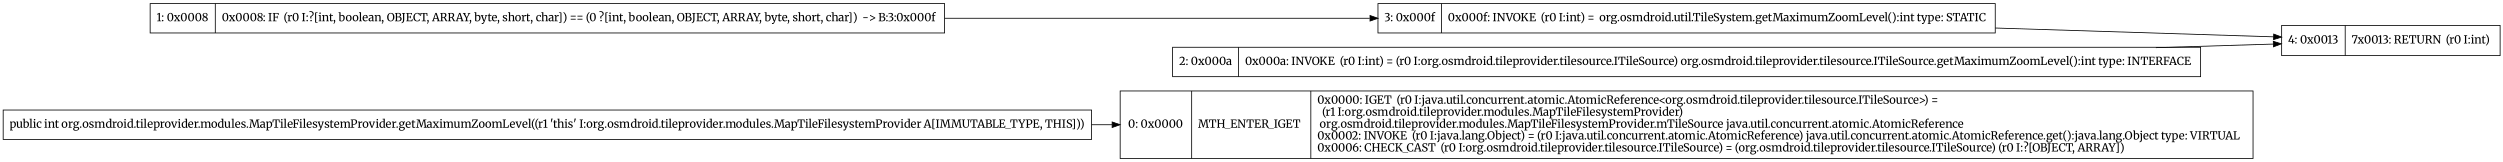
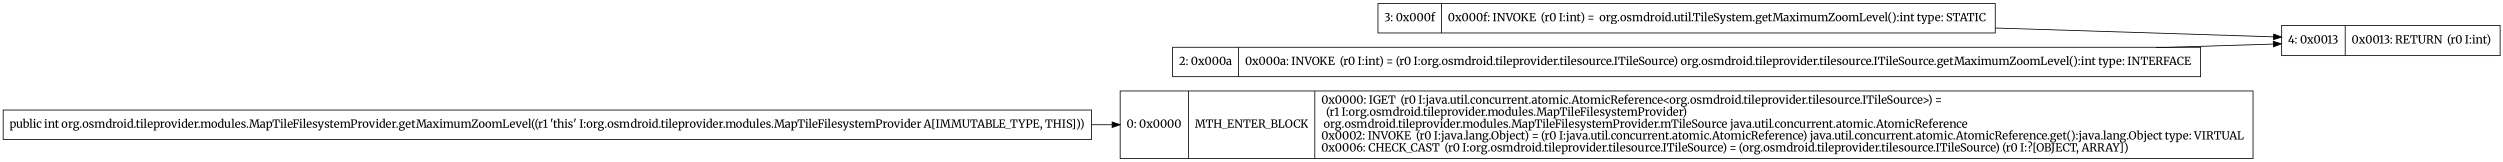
(547, 18) -> none
(2422, 40) -> (2423, 40)
(1250, 124) -> (1252, 124)
